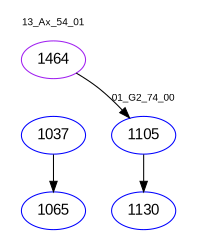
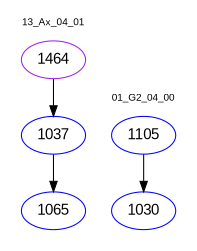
(53, 23) -> (53, 23)
(110, 98) -> (53, 92)
(144, 98) -> (144, 98)
(144, 211) -> (144, 211)
